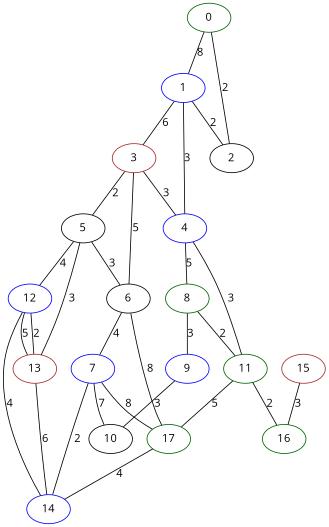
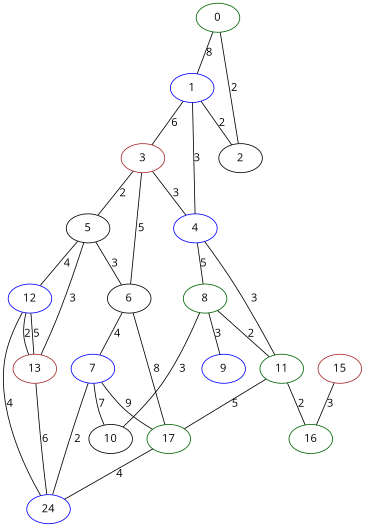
(129, 404) -> (129, 404)
(148, 405) -> (168, 374)
(49, 509) -> (49, 509)
